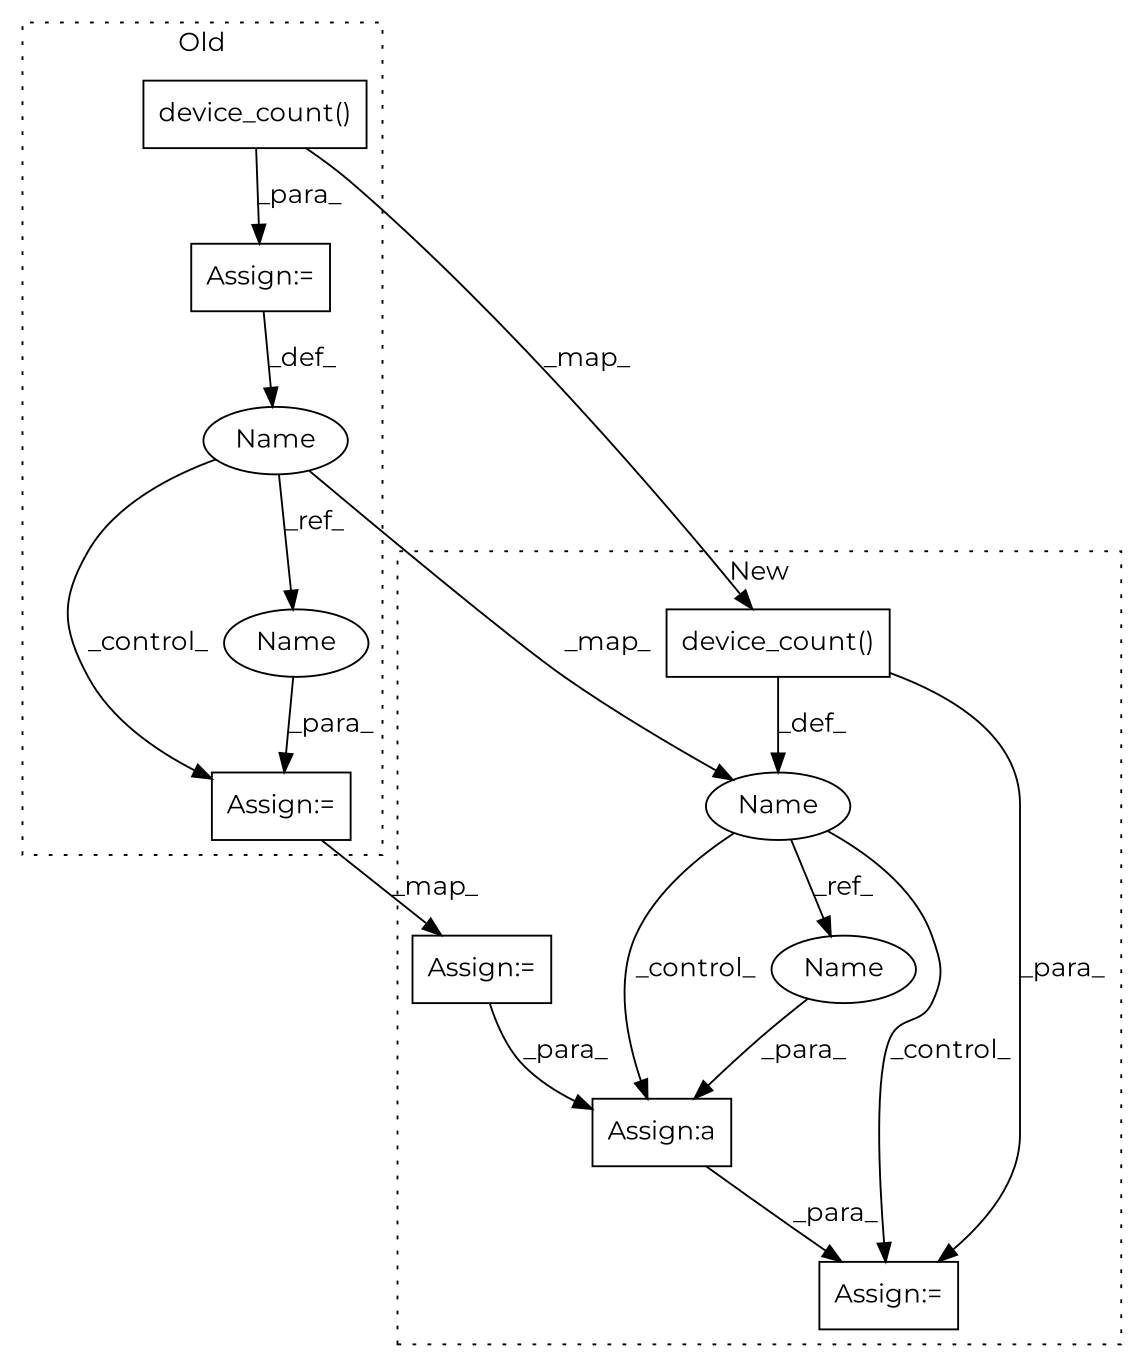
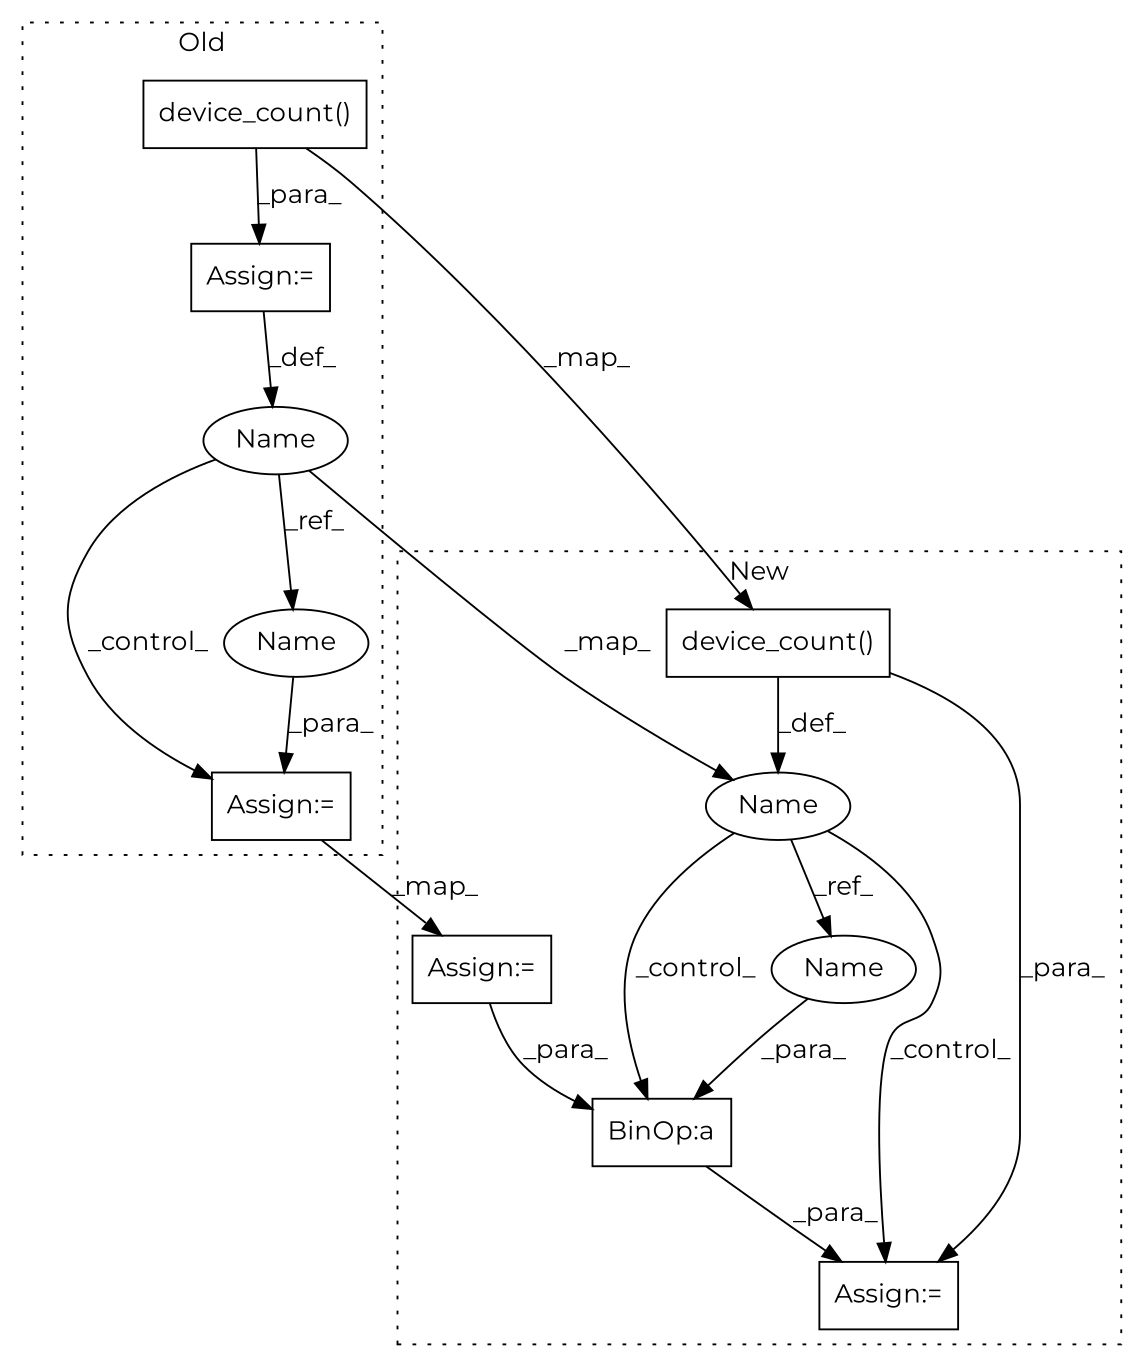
(662, 1132) -> (662, 1132)
